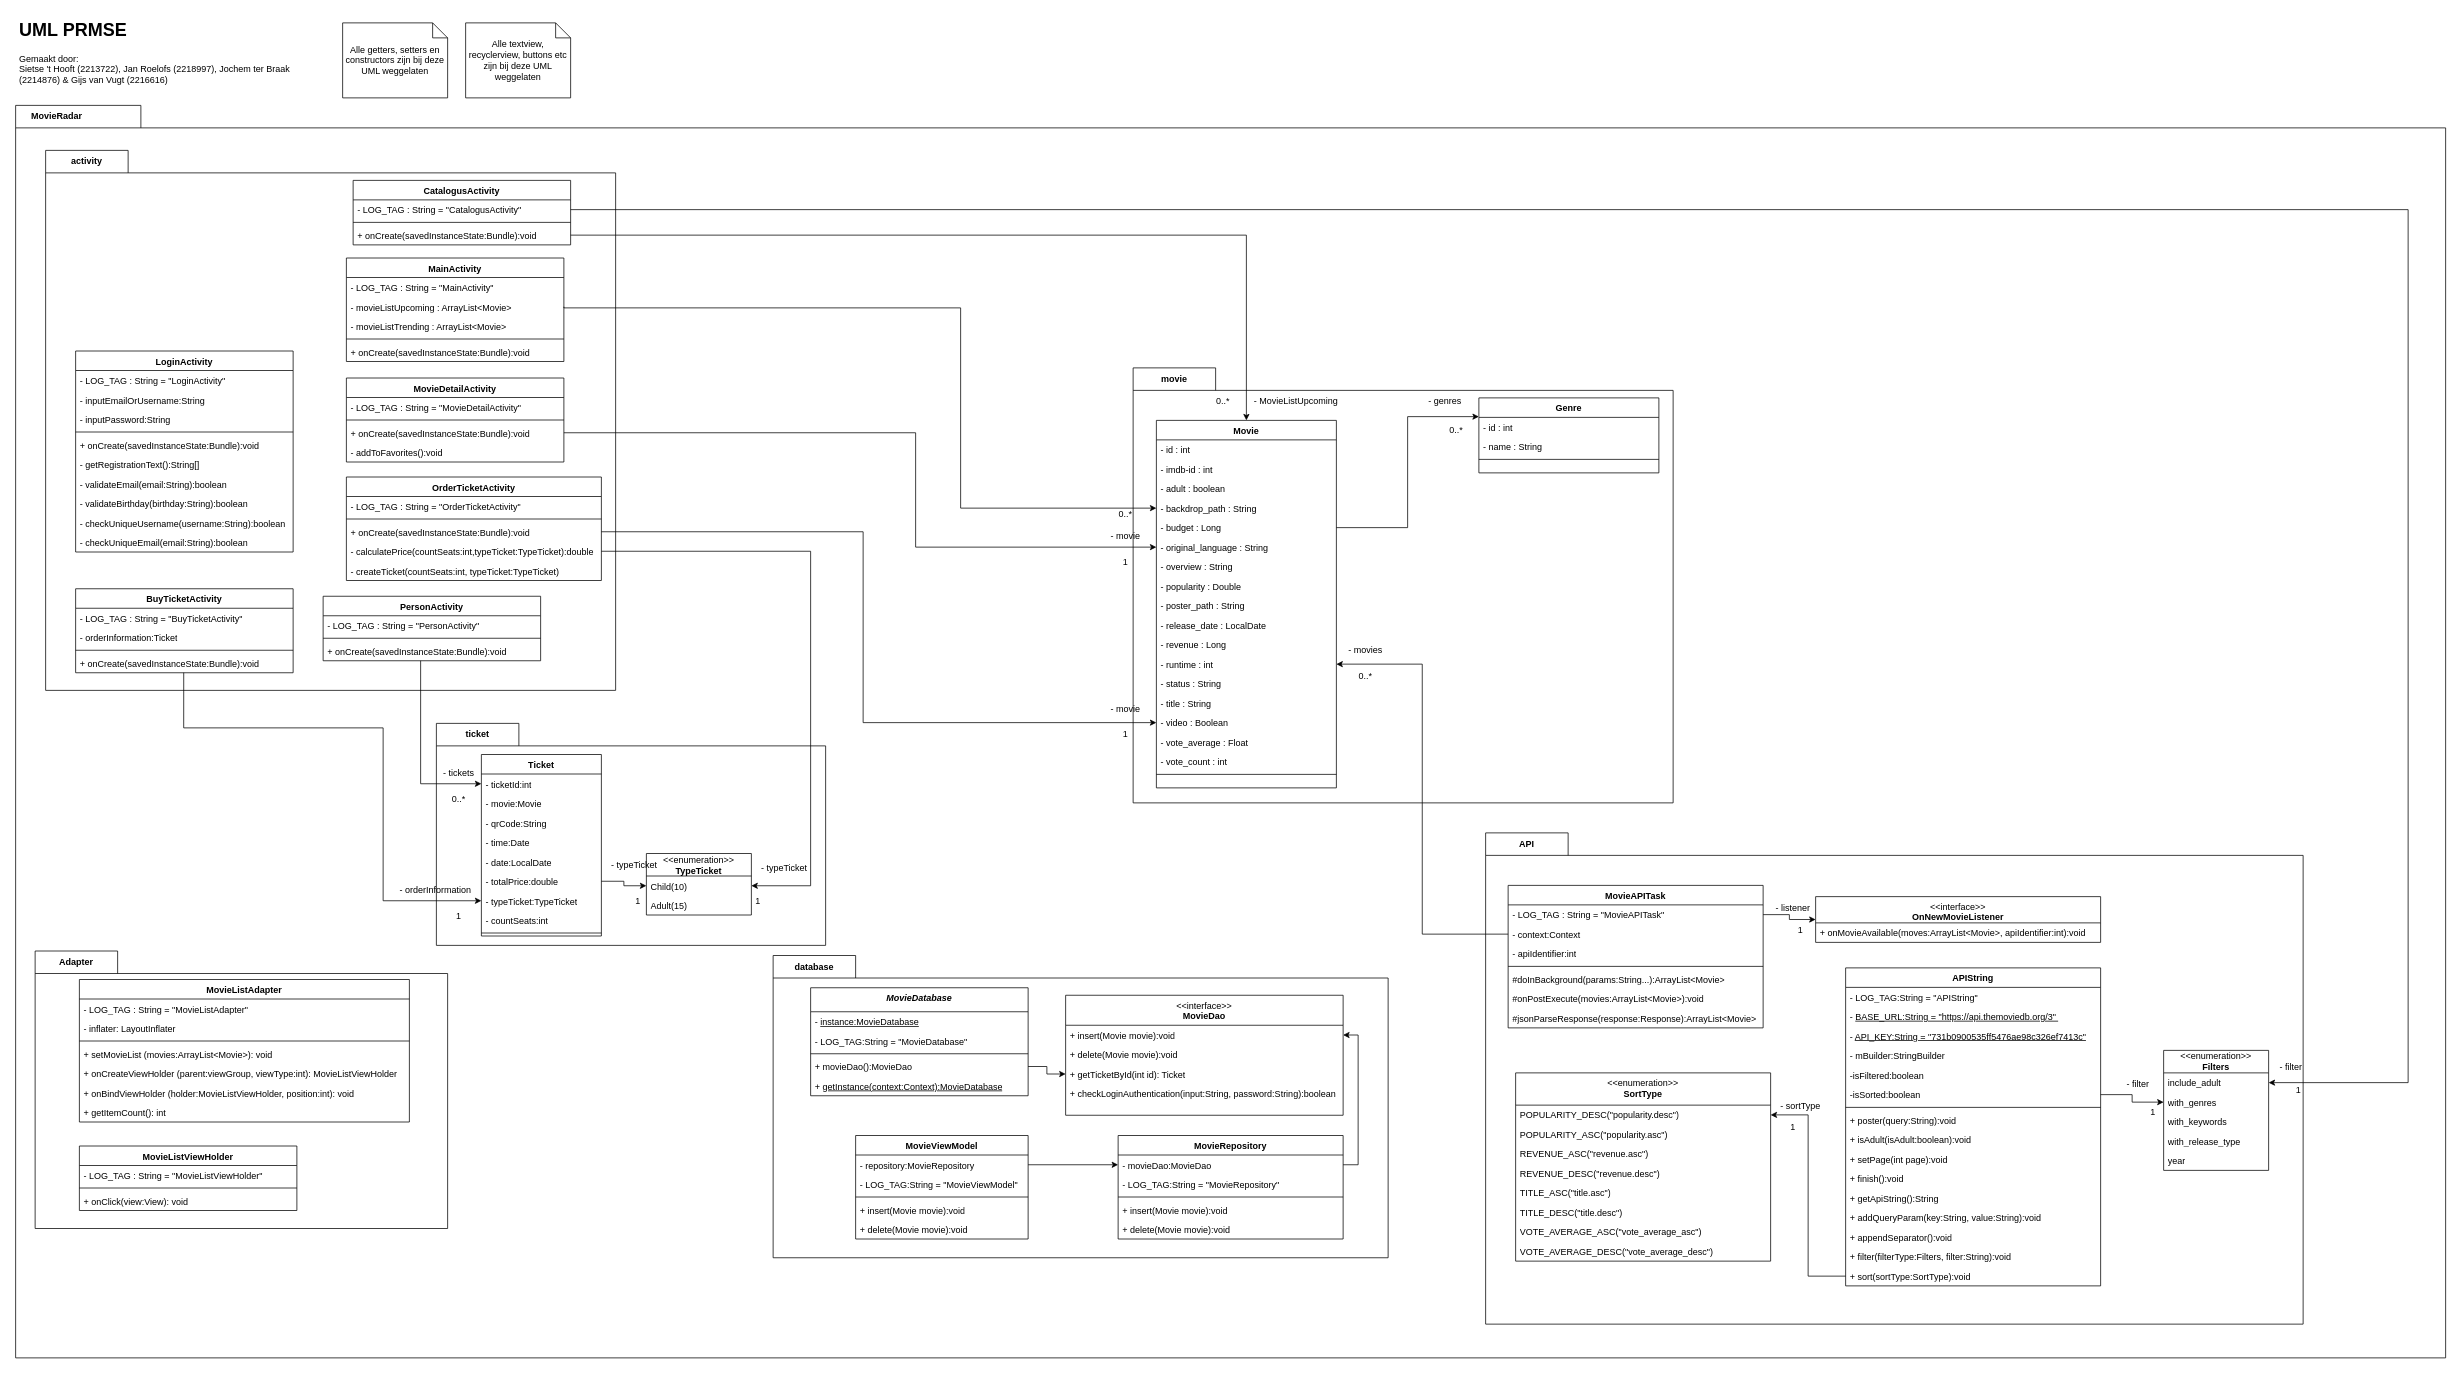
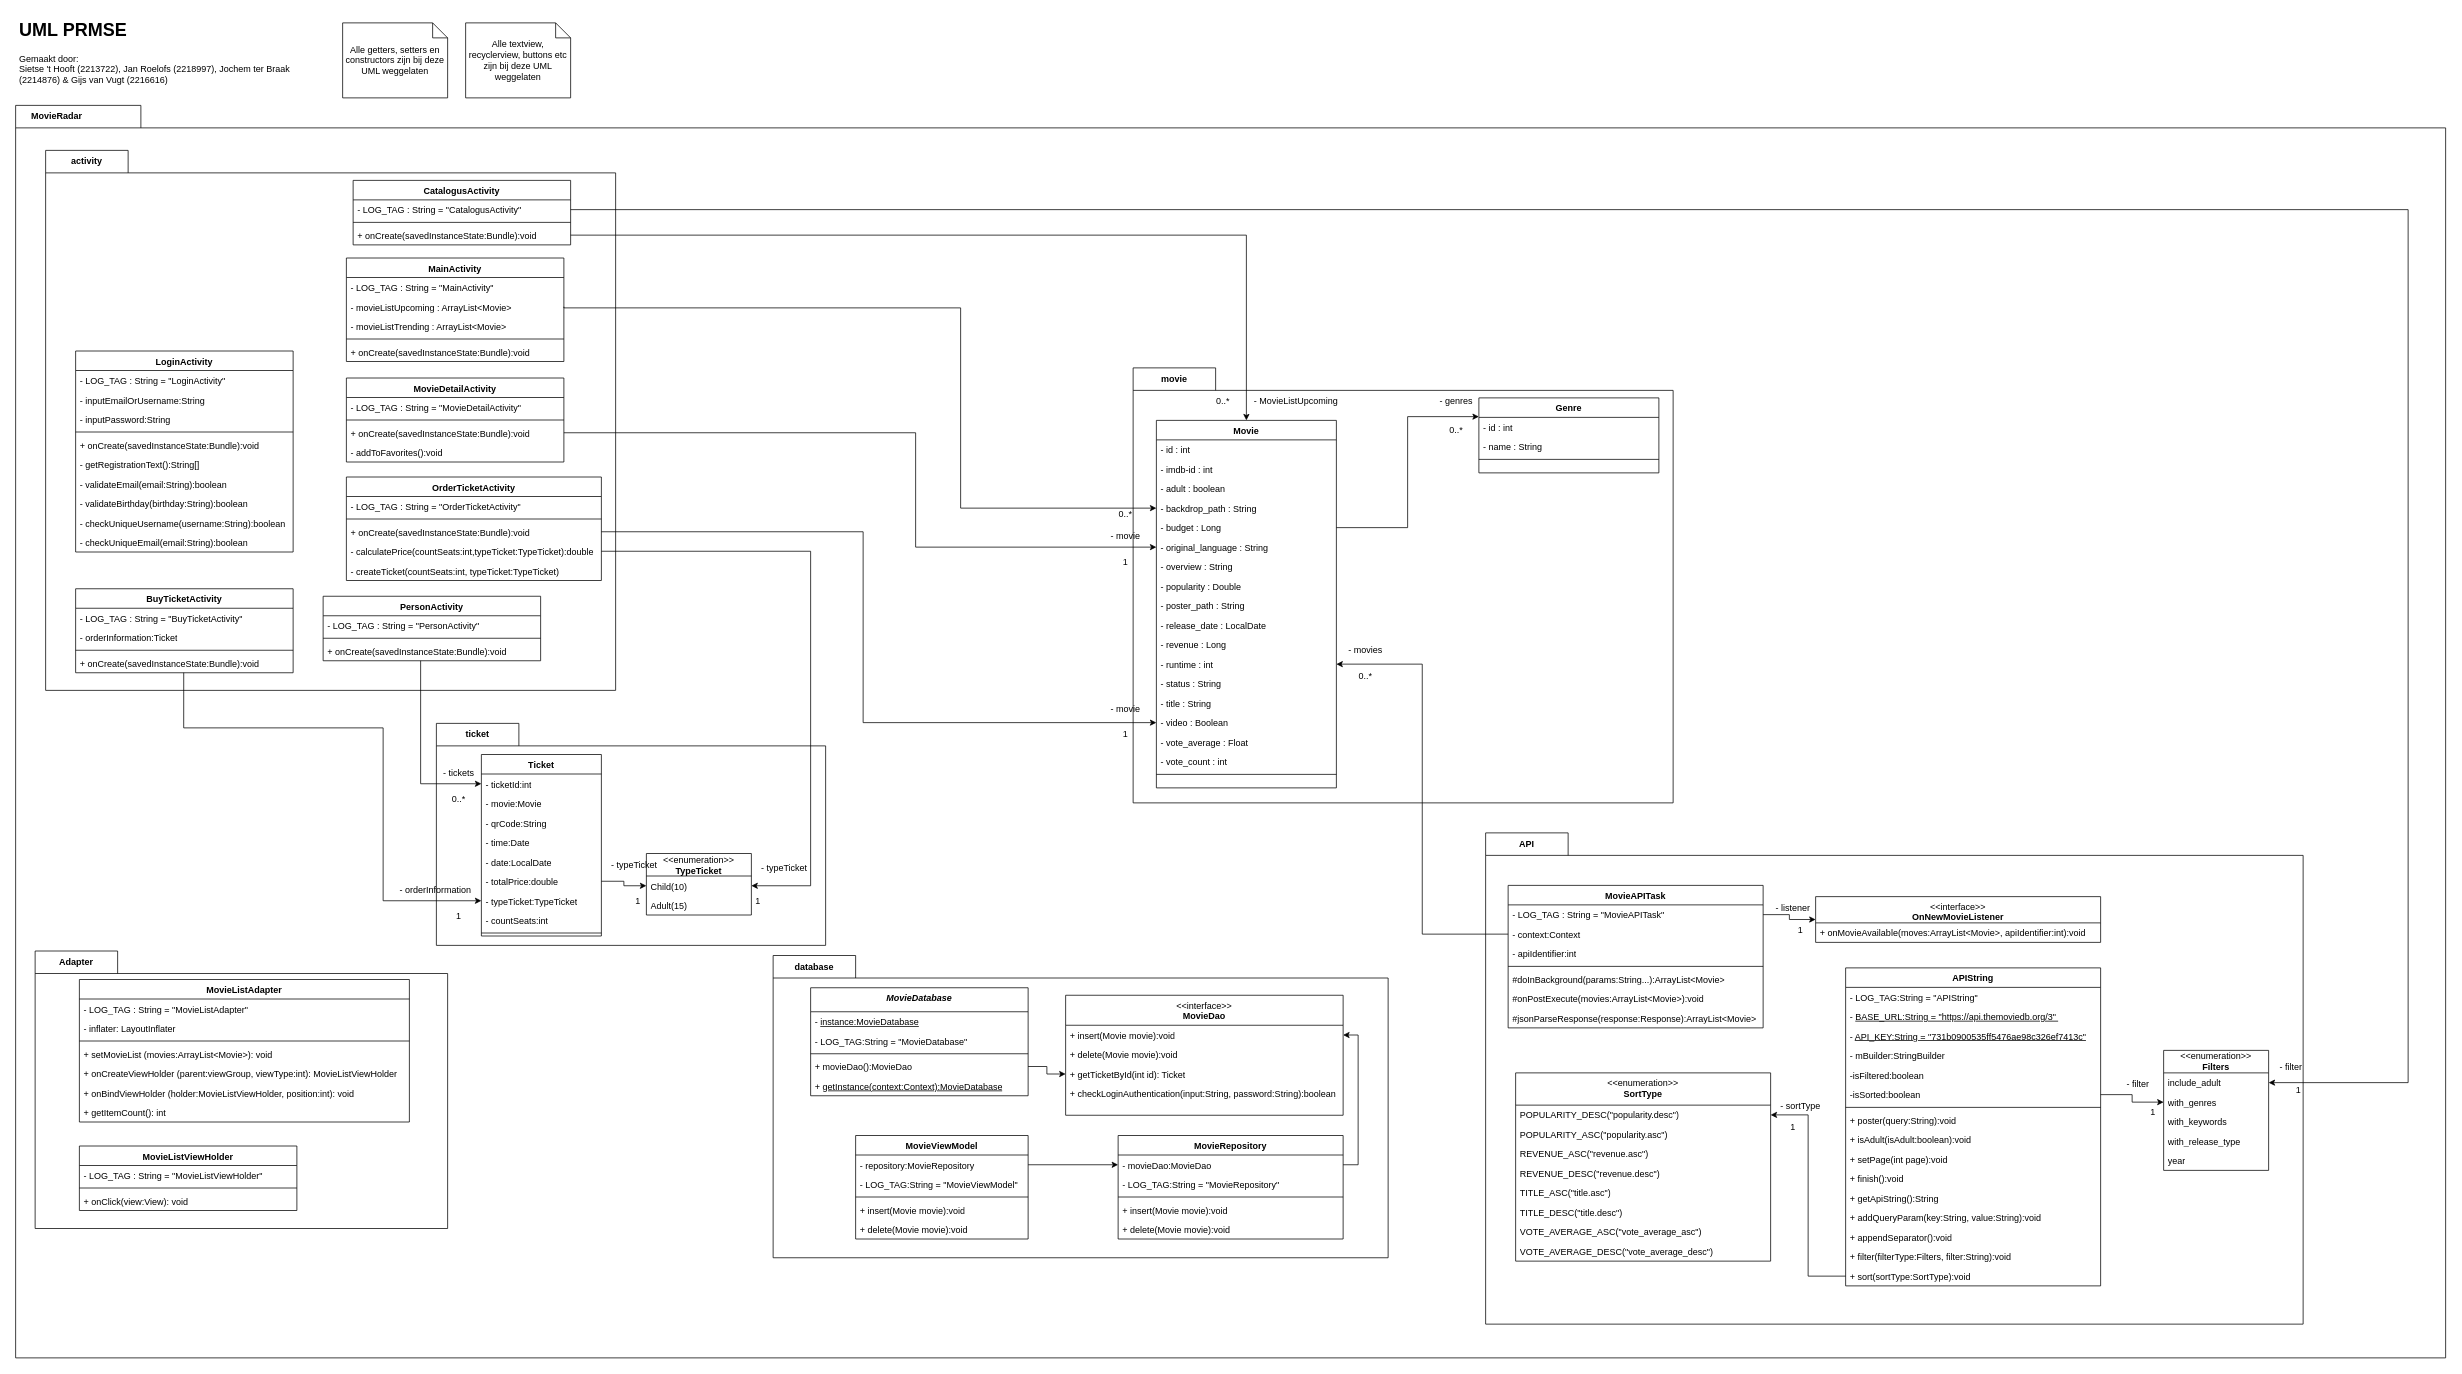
(1445, 402) -> (1456, 402)
